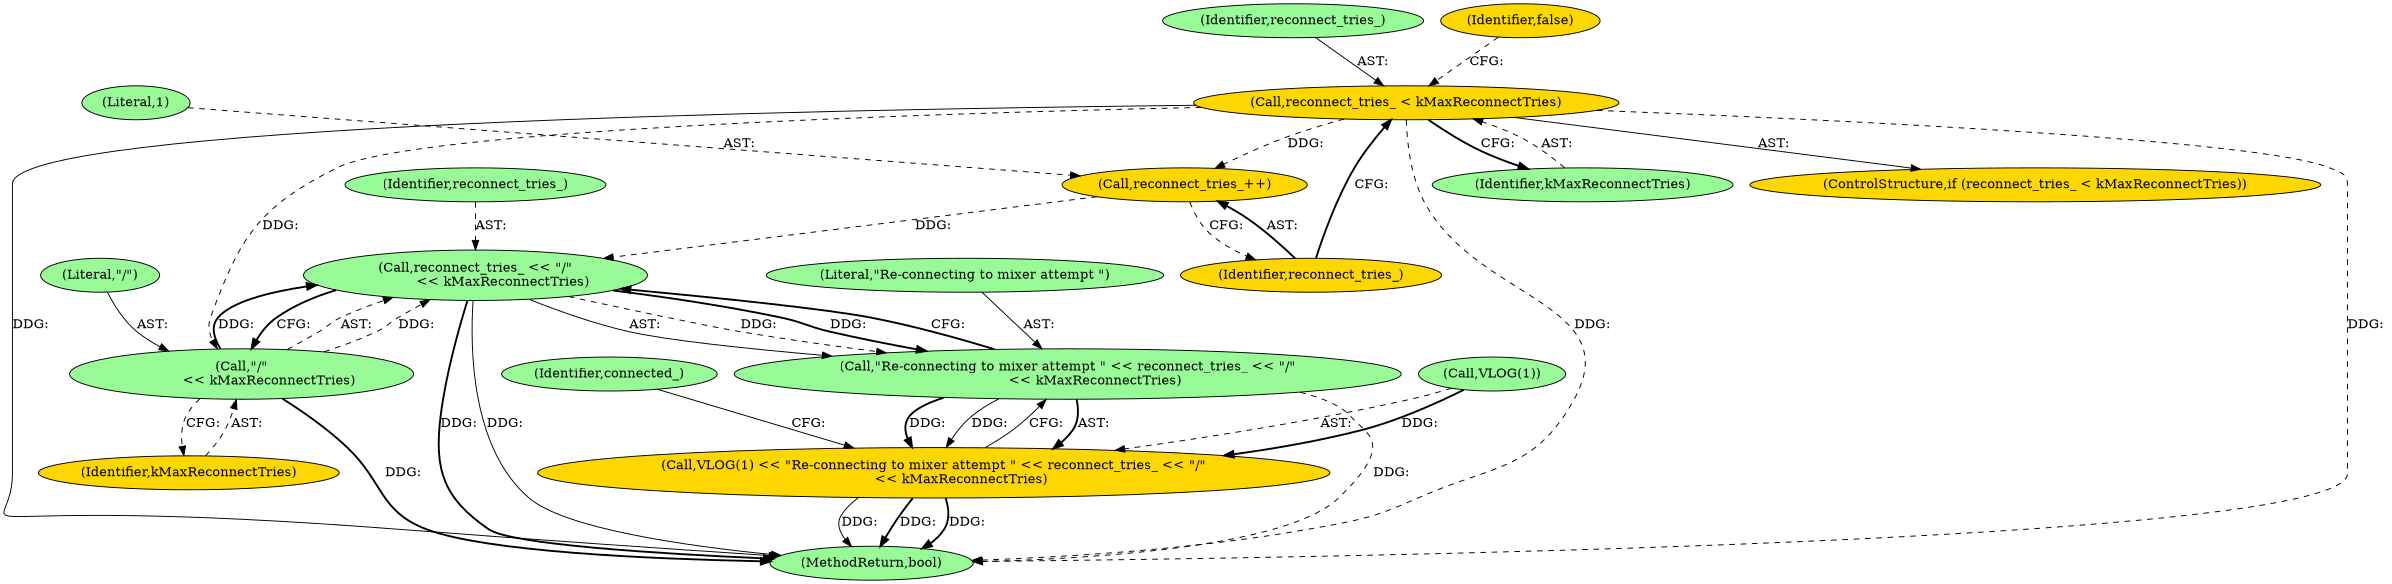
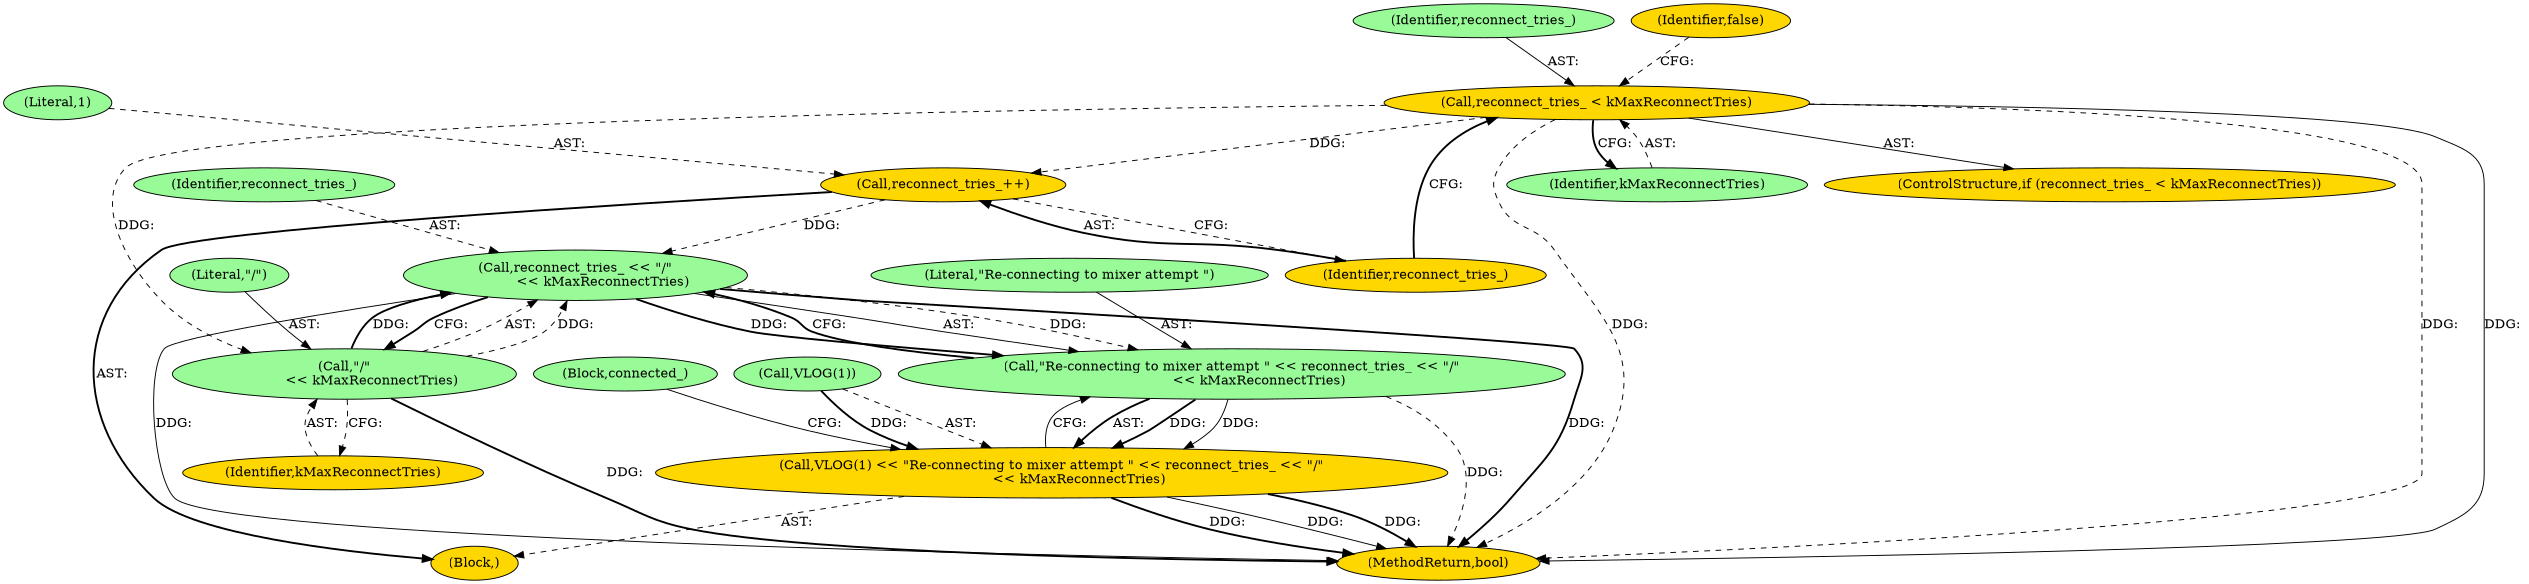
(609, 374) -> (625, 374)
none -> (475, 563)
(872, 563) -> (1438, 563)
